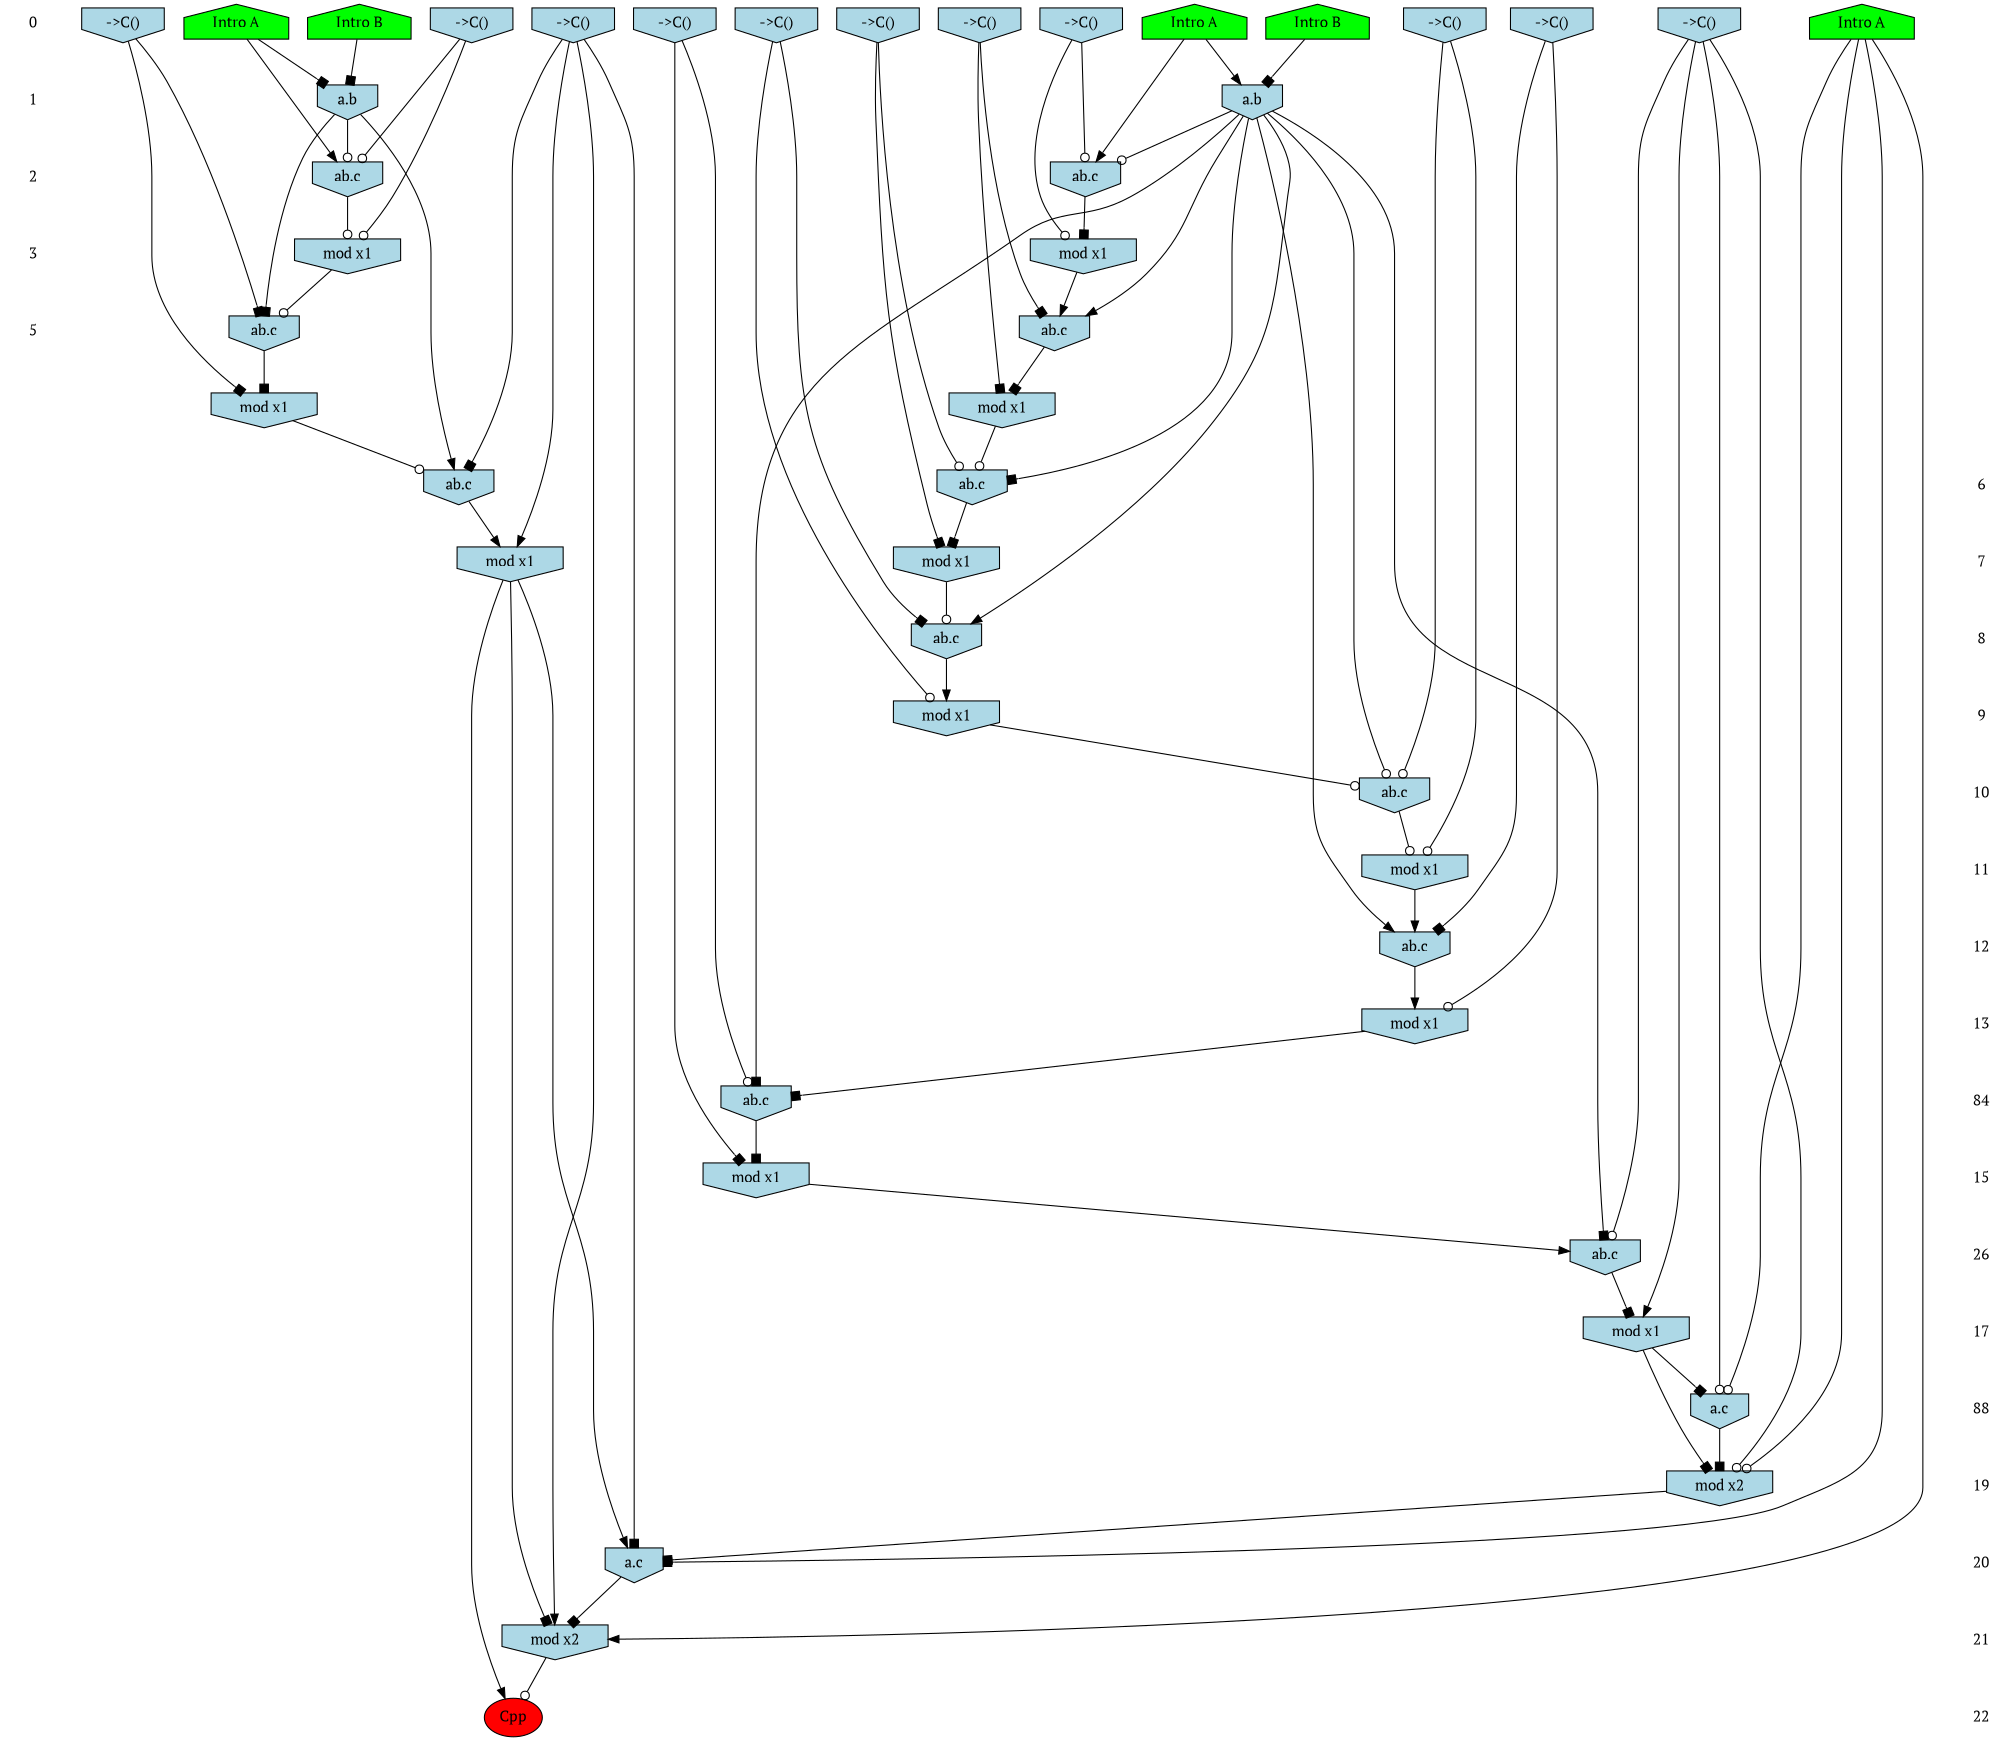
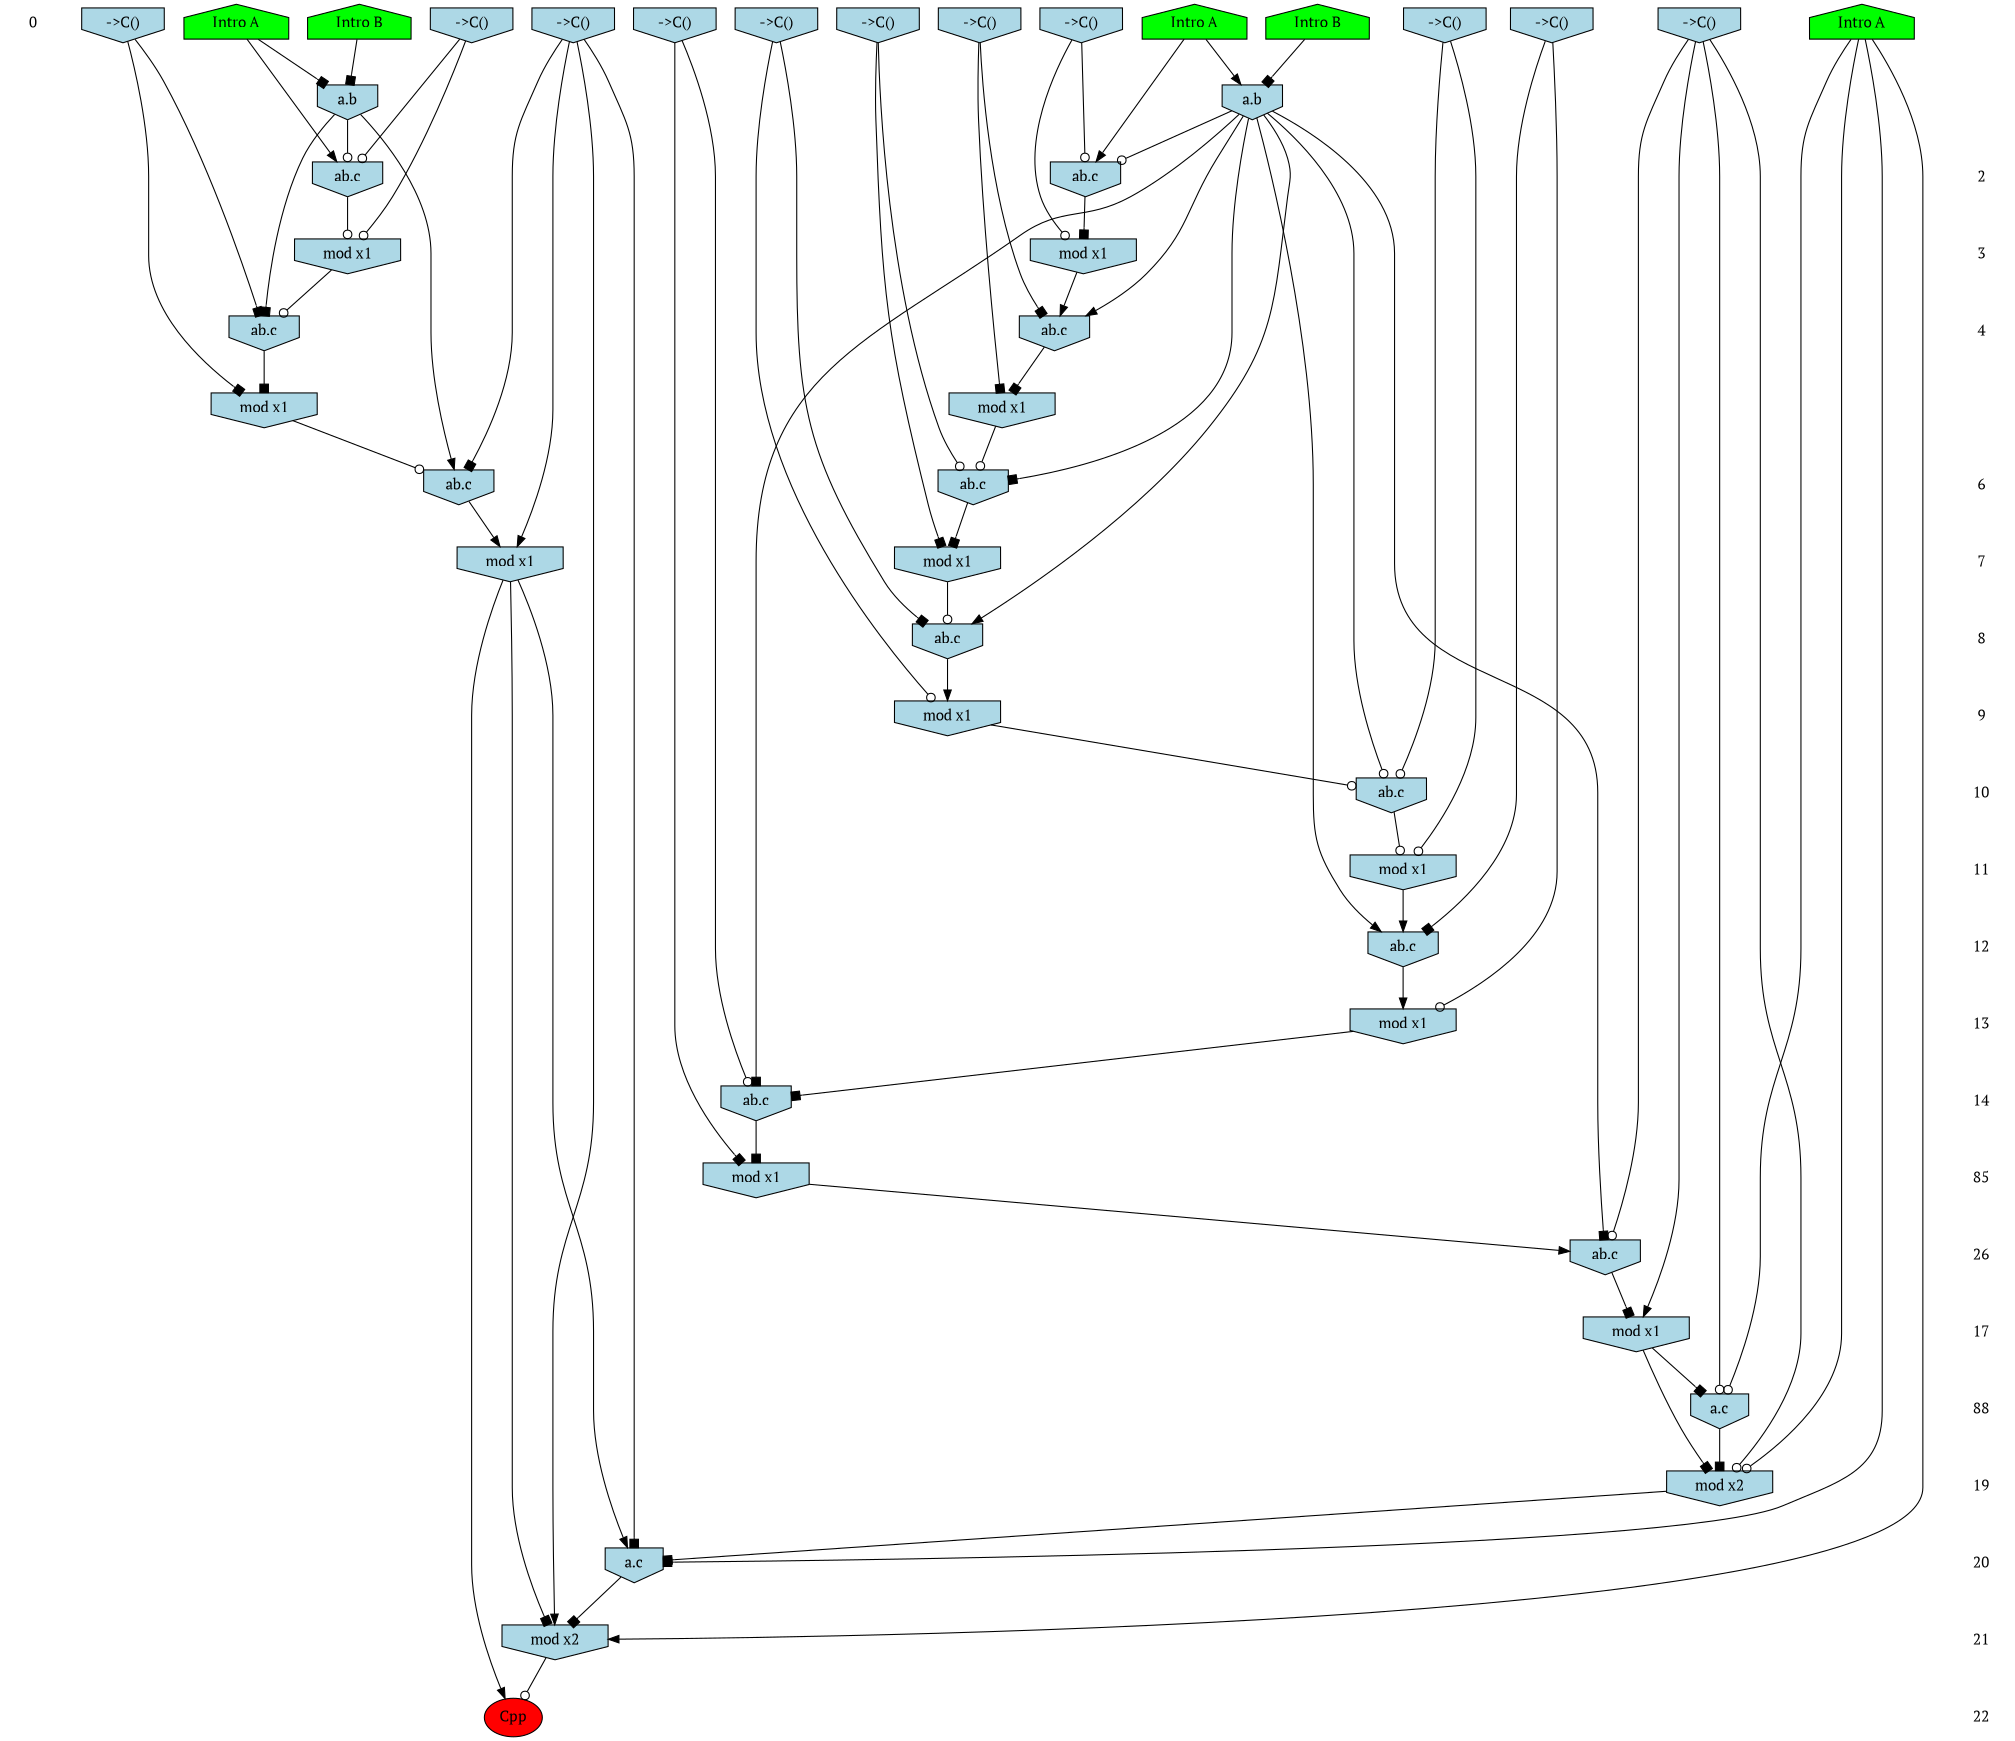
(33, 101) -> none
(33, 332) -> (1982, 332)
(1982, 1102) -> (1982, 1102)
(1982, 1179) -> (1982, 1179)
